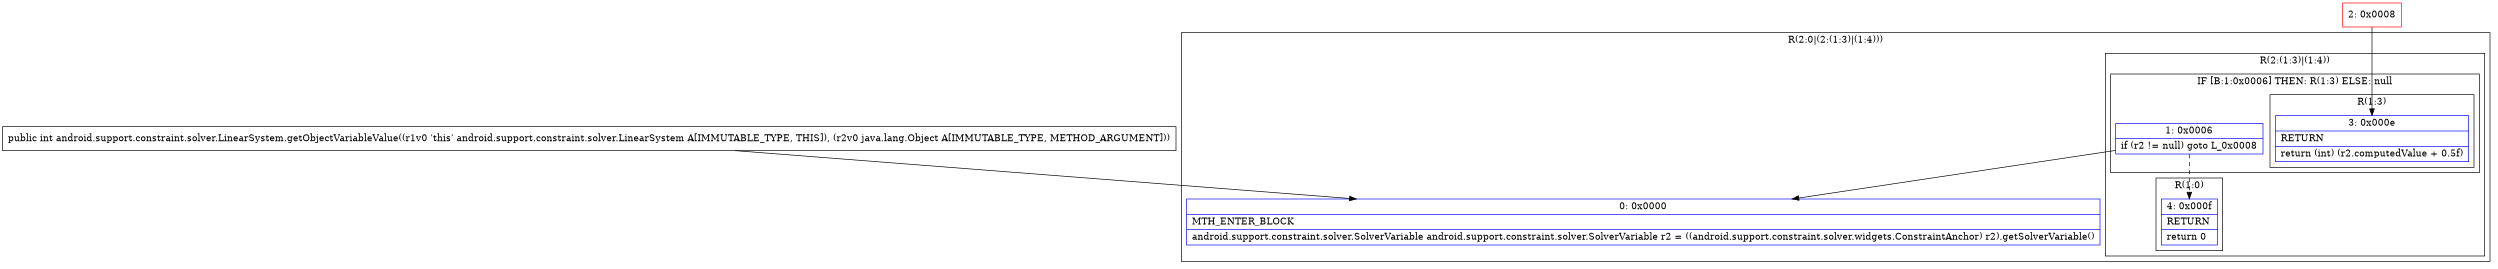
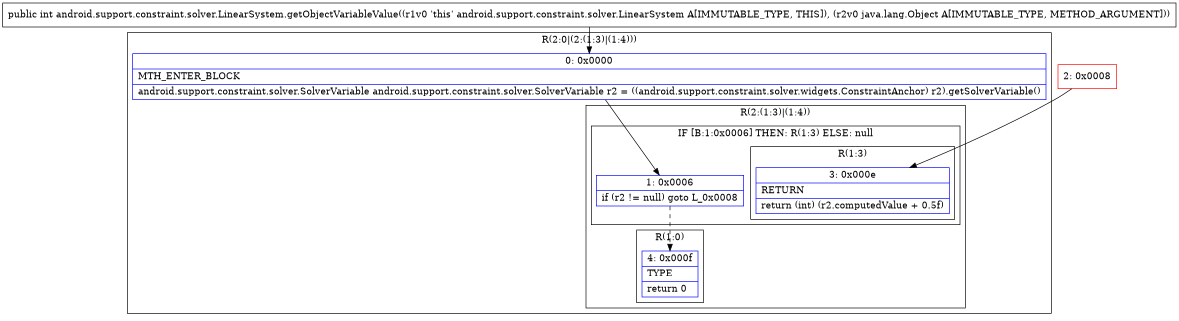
(1957, 174) -> (630, 135)
(2188, 222) -> (660, 274)
